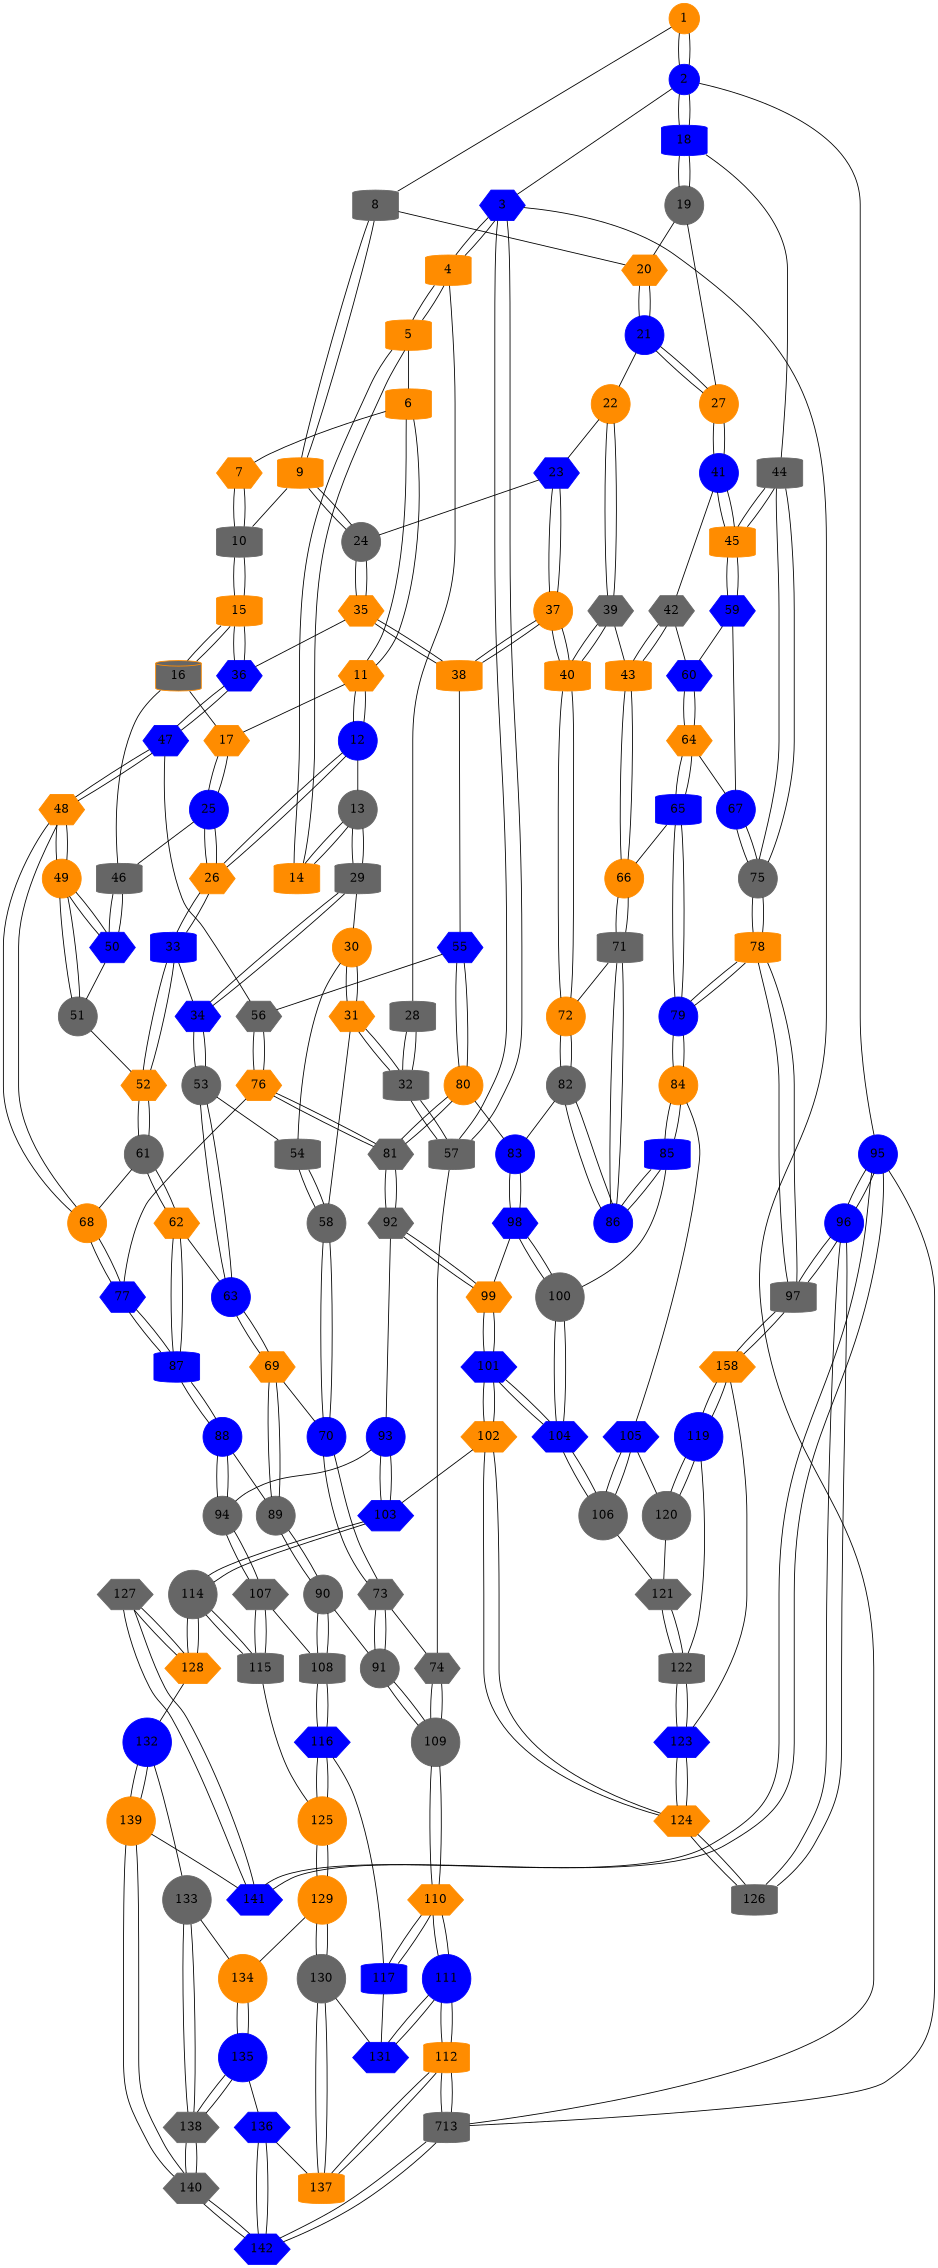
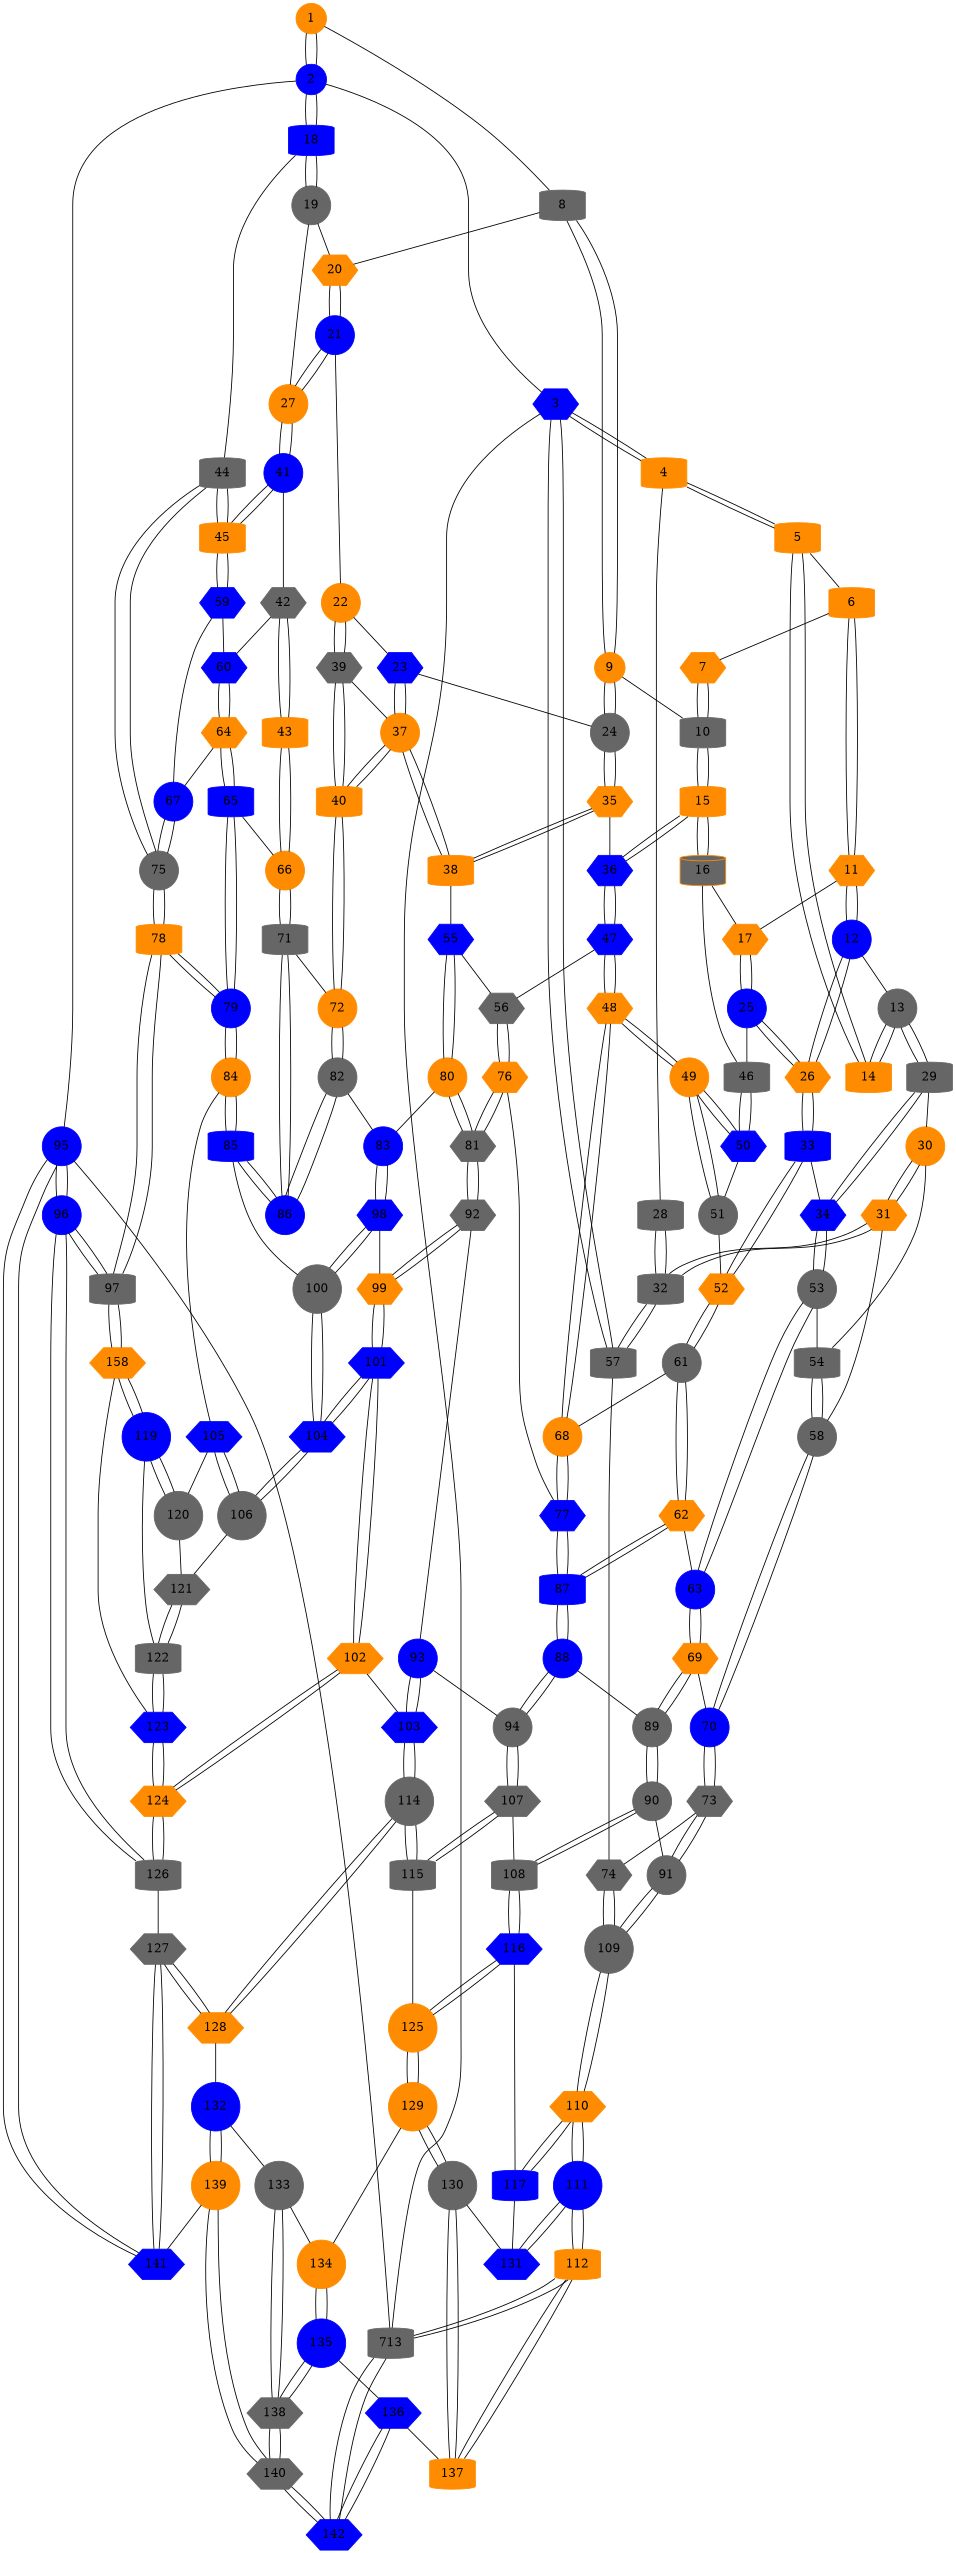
(300, 473) -> (610, 668)
(620, 643) -> (369, 700)
none -> (158, 1912)
